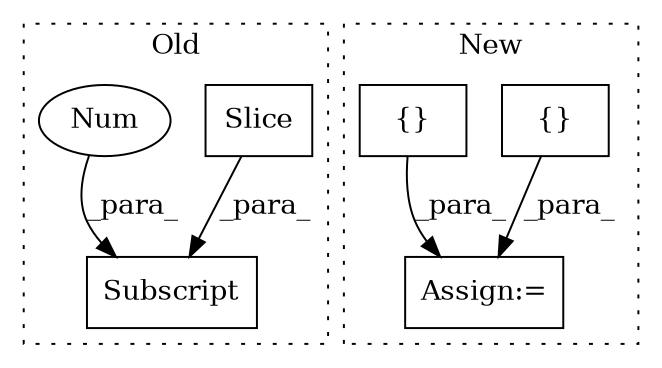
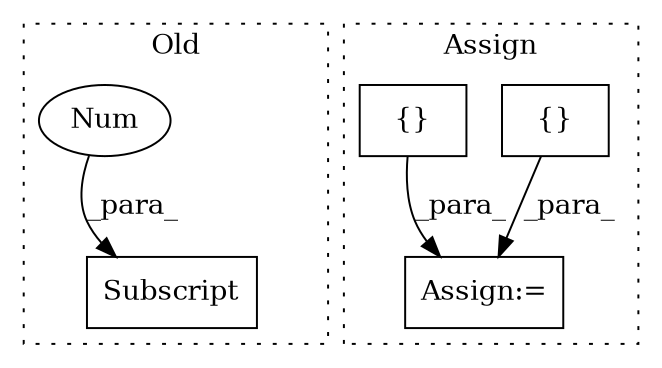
(491, 46) -> (491, 46)
(259, 121) -> none
